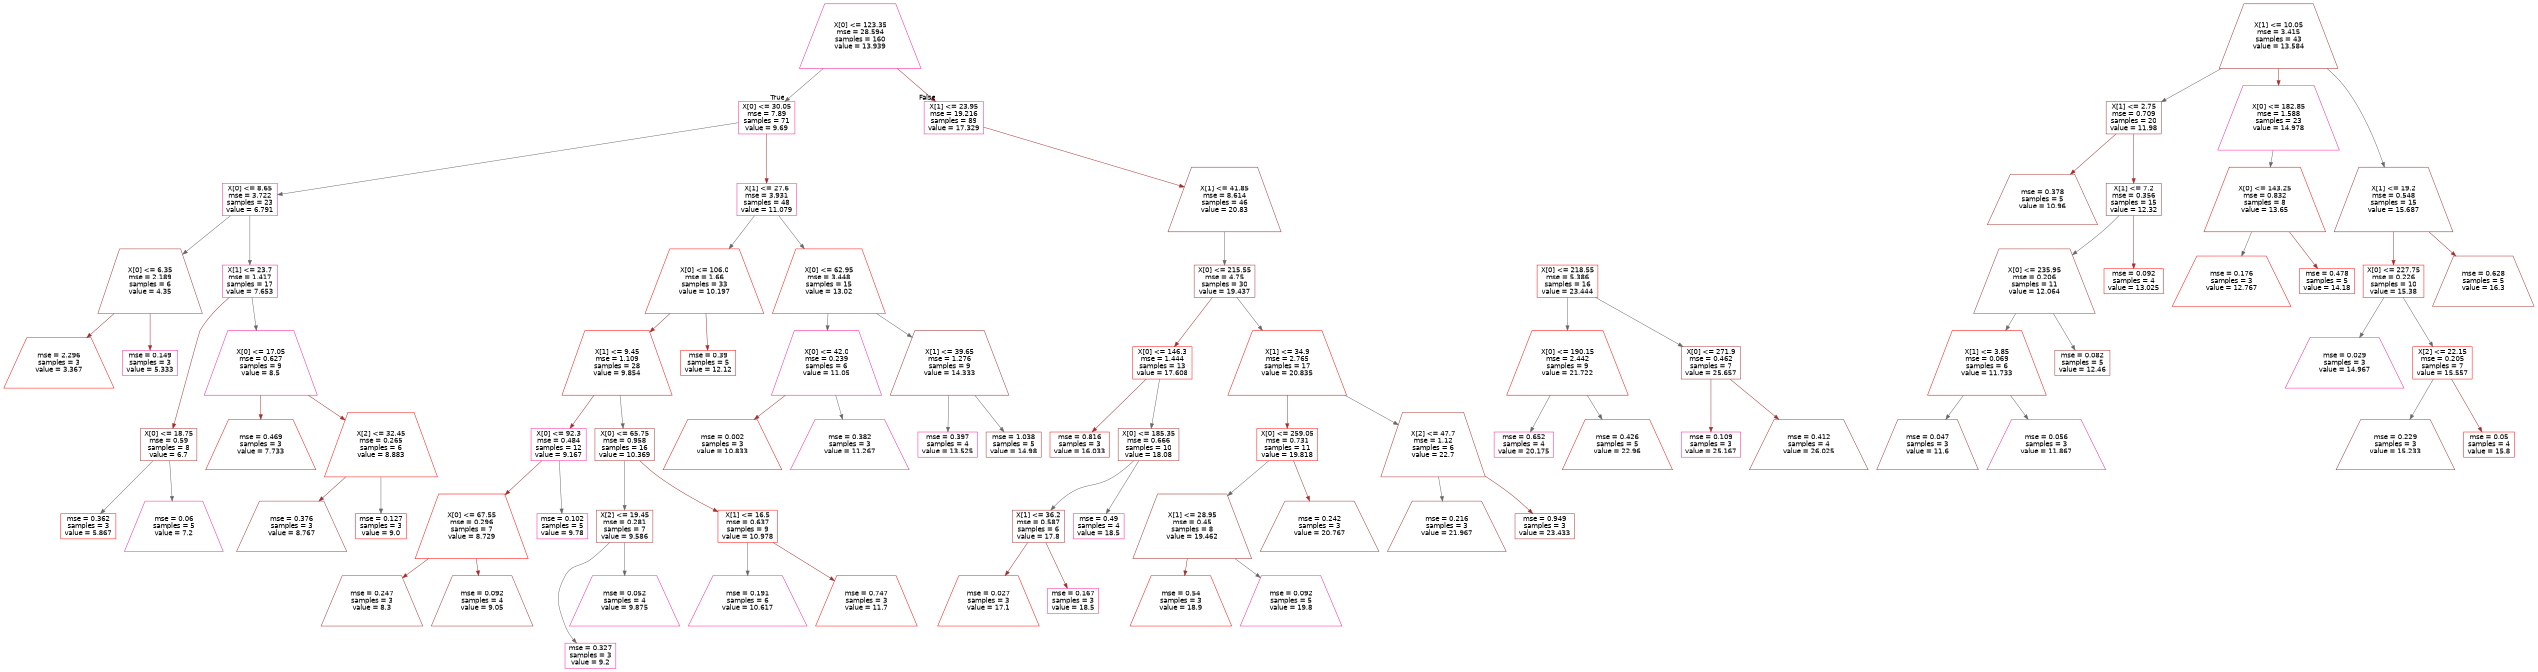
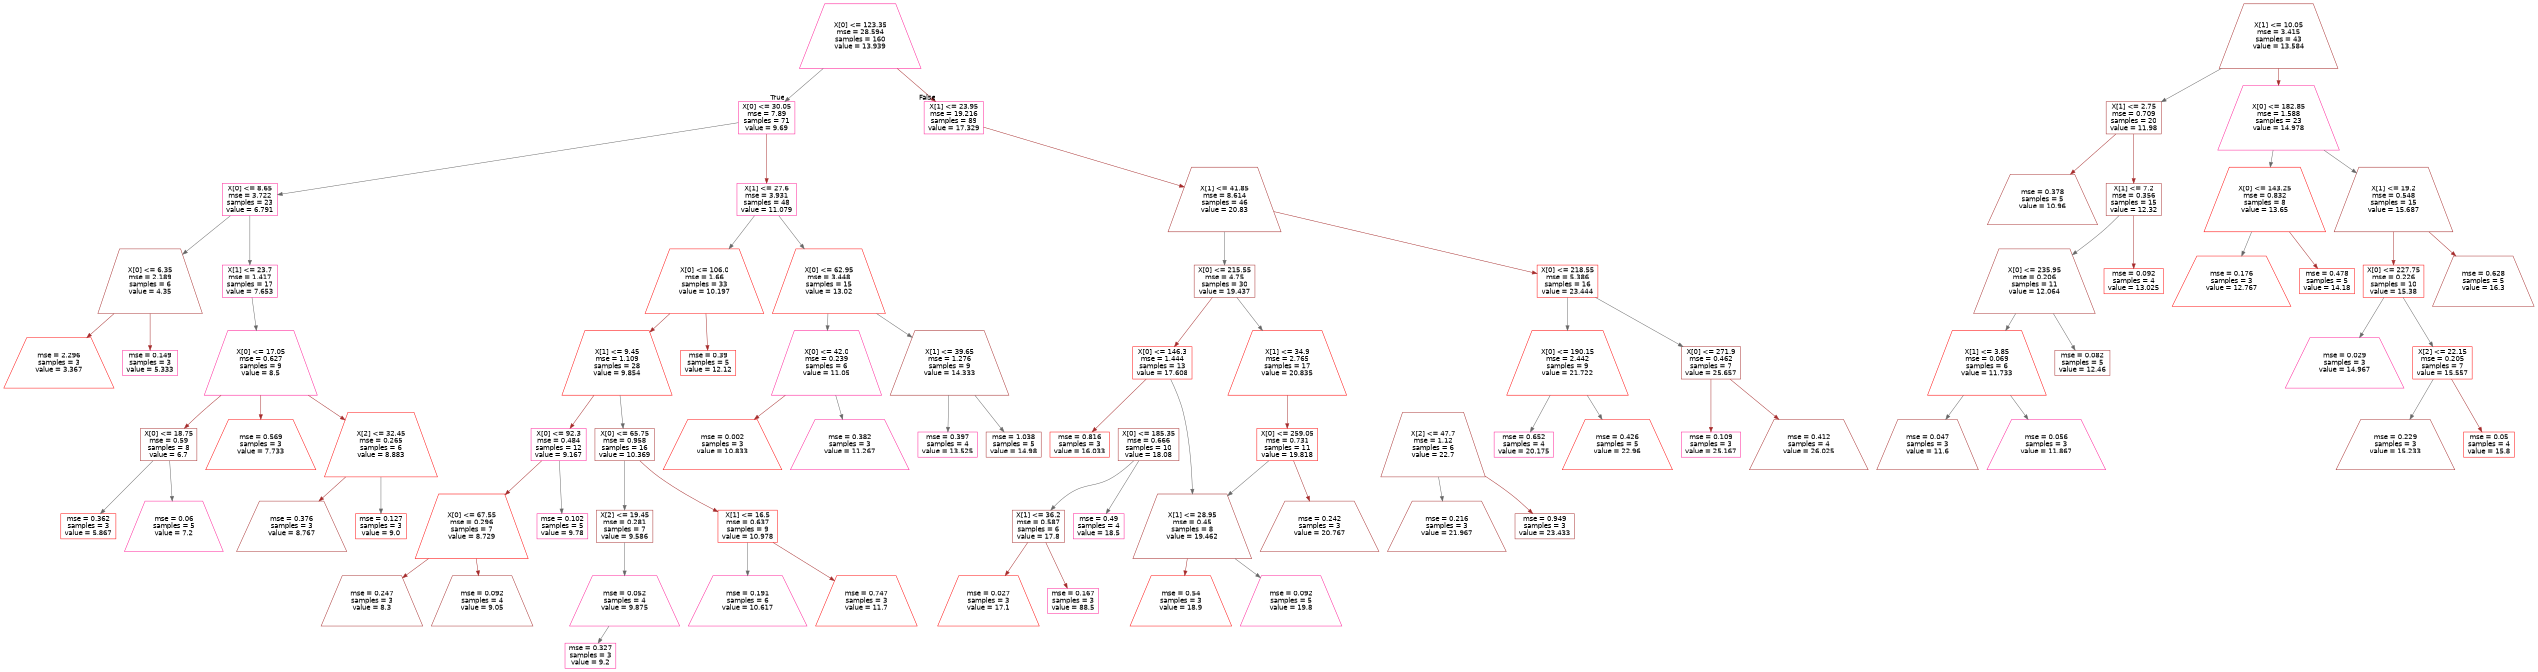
(2361, 112) -> (2338, 160)
none -> (1403, 242)
(193, 356) -> (204, 410)
(1156, 401) -> (1187, 433)
(1369, 409) -> none
(261, 445) -> (261, 445)
(563, 581) -> (605, 633)
(1073, 601) -> (1073, 601)
